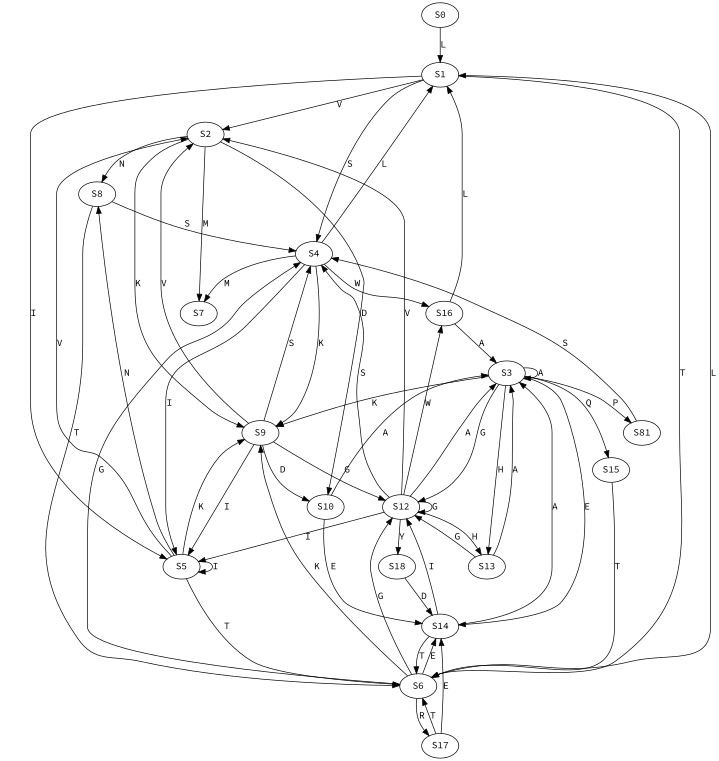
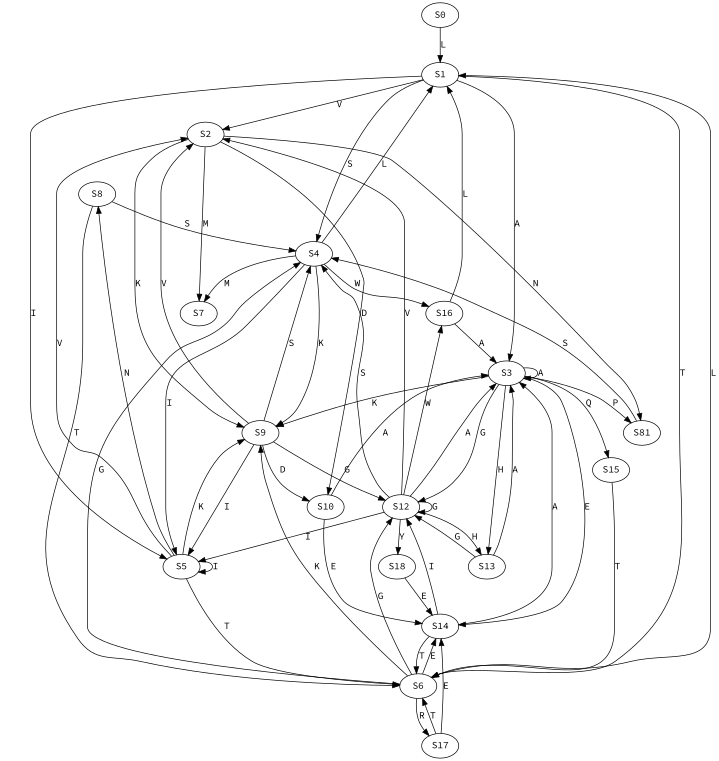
(141, 147) -> (453, 212)
none -> (514, 202)
(424, 597) -> (424, 597)
